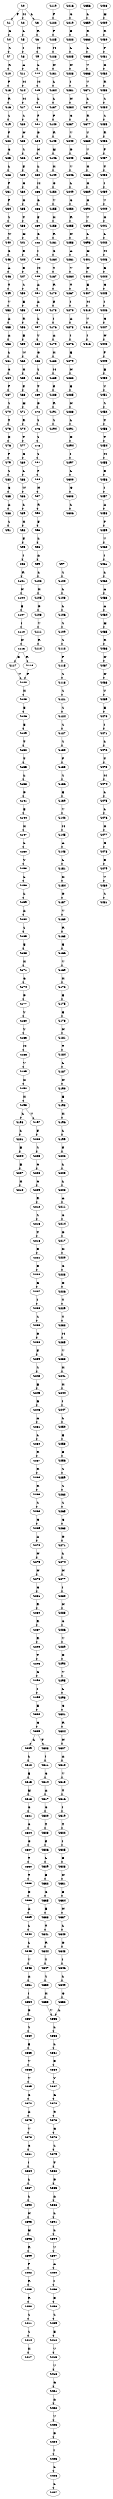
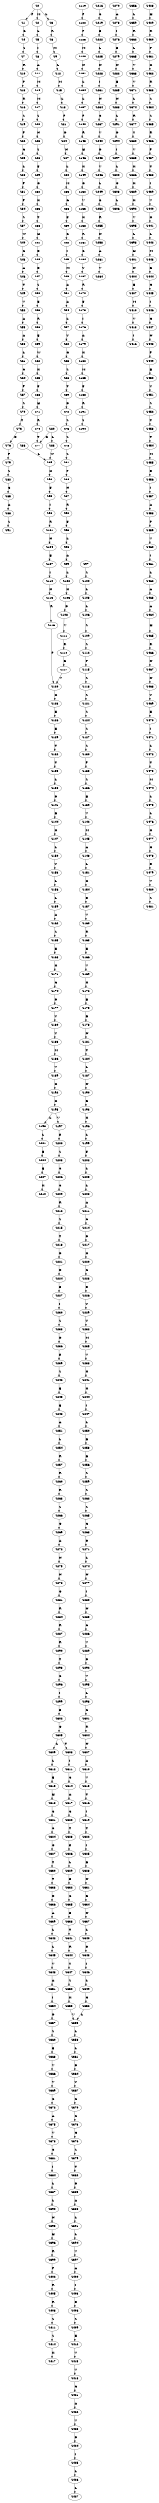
(70, 294) -> none
(23, 453) -> (45, 437)
(23, 487) -> (51, 453)
(17, 656) -> (64, 660)
